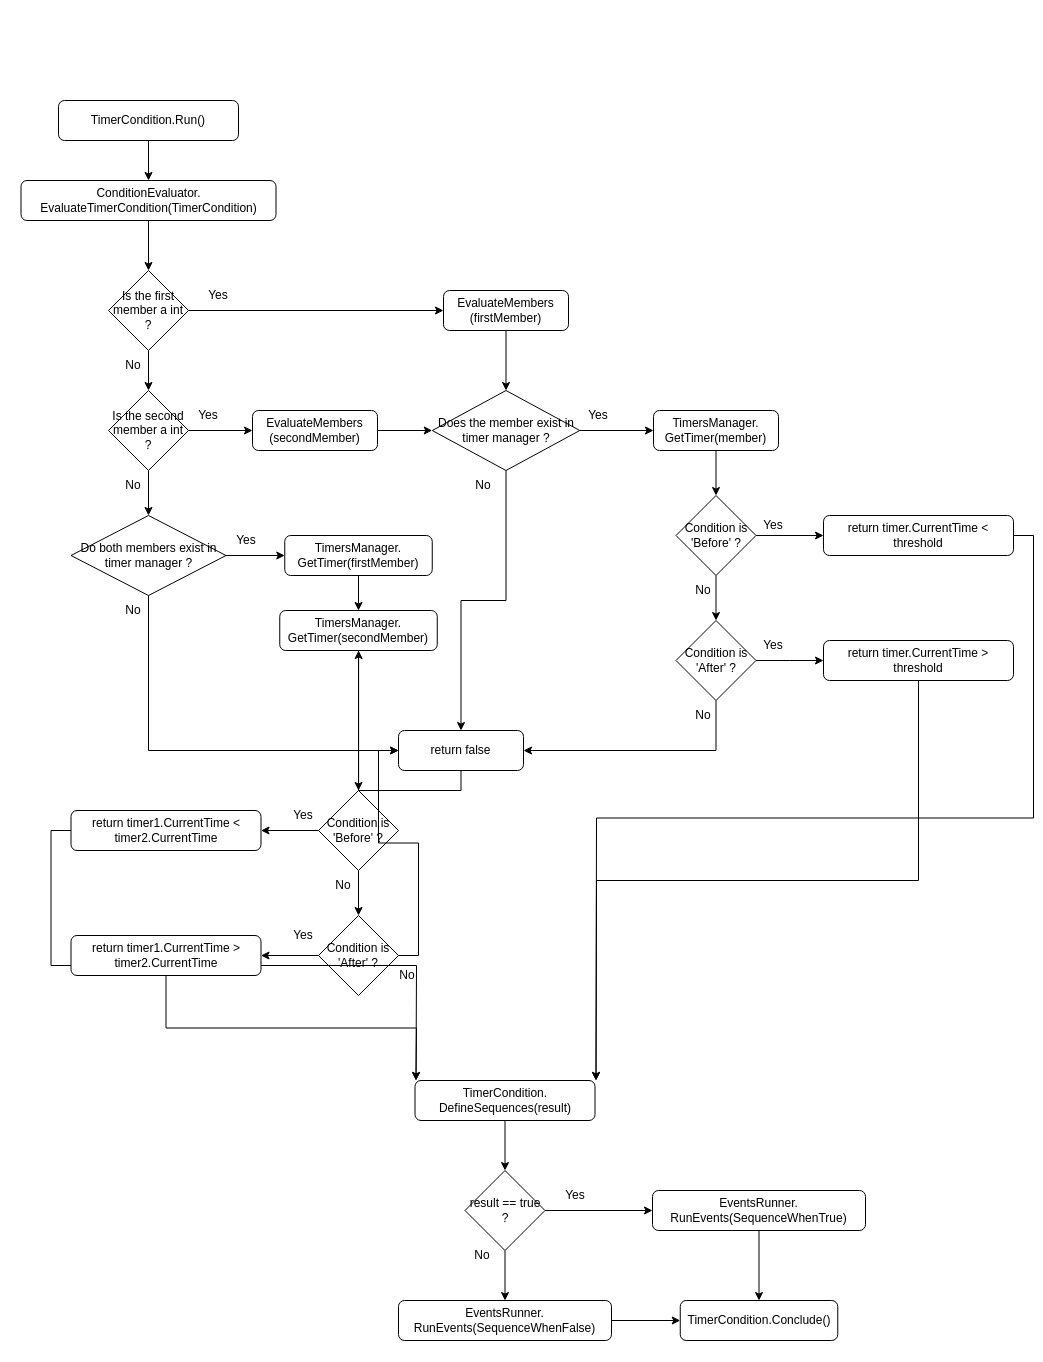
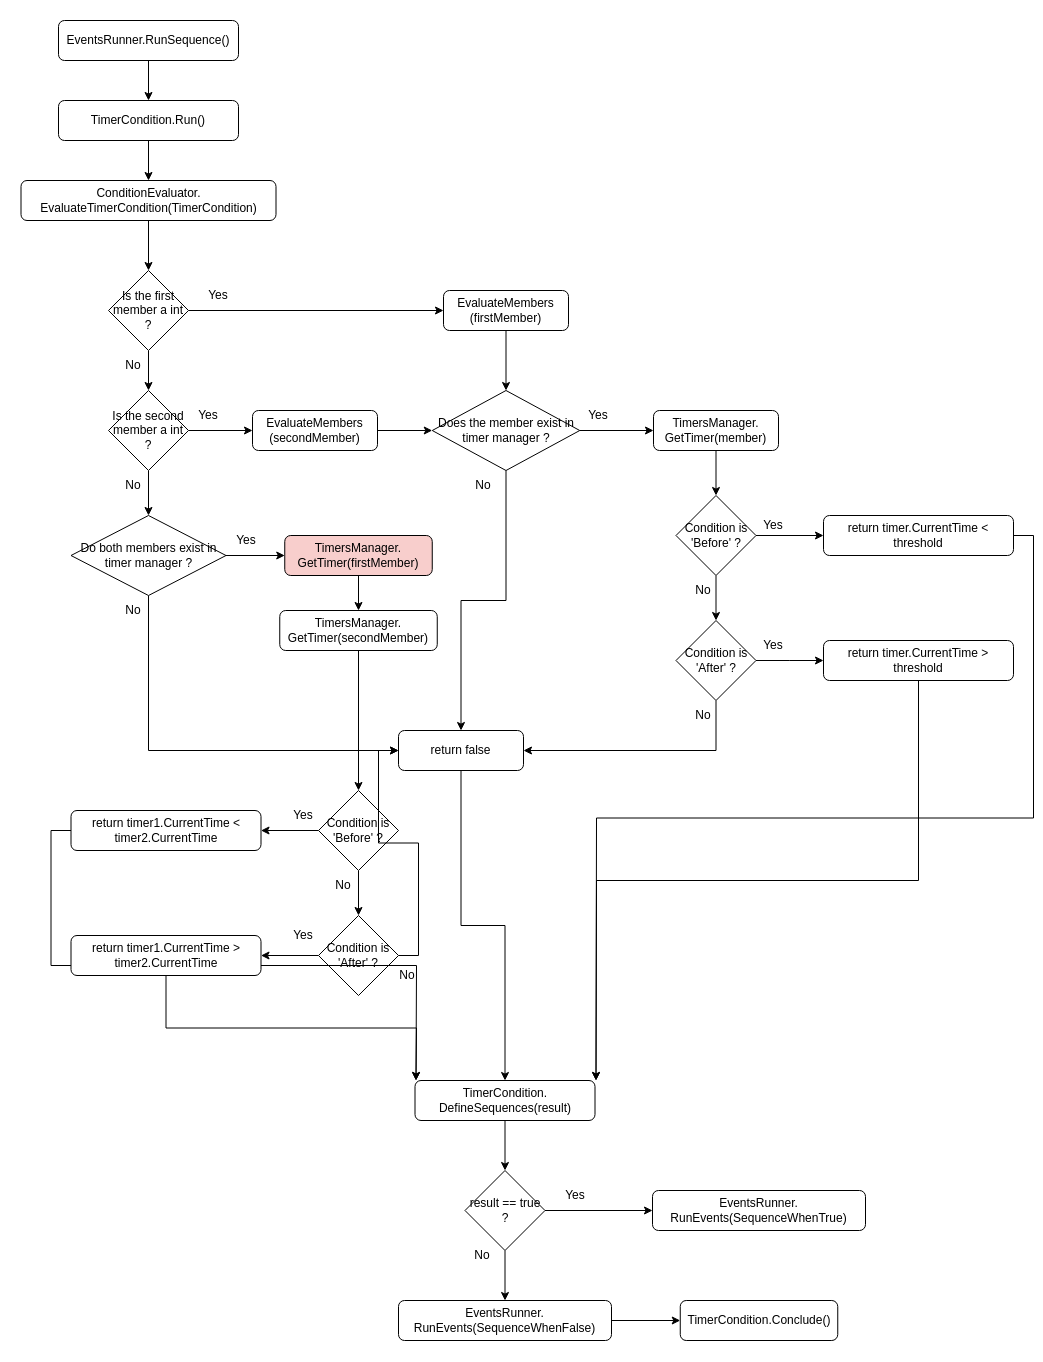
none -> (149, 41)
none -> (149, 77)
(359, 556) -> (359, 556)
(411, 791) -> (488, 926)
(759, 1262) -> none
